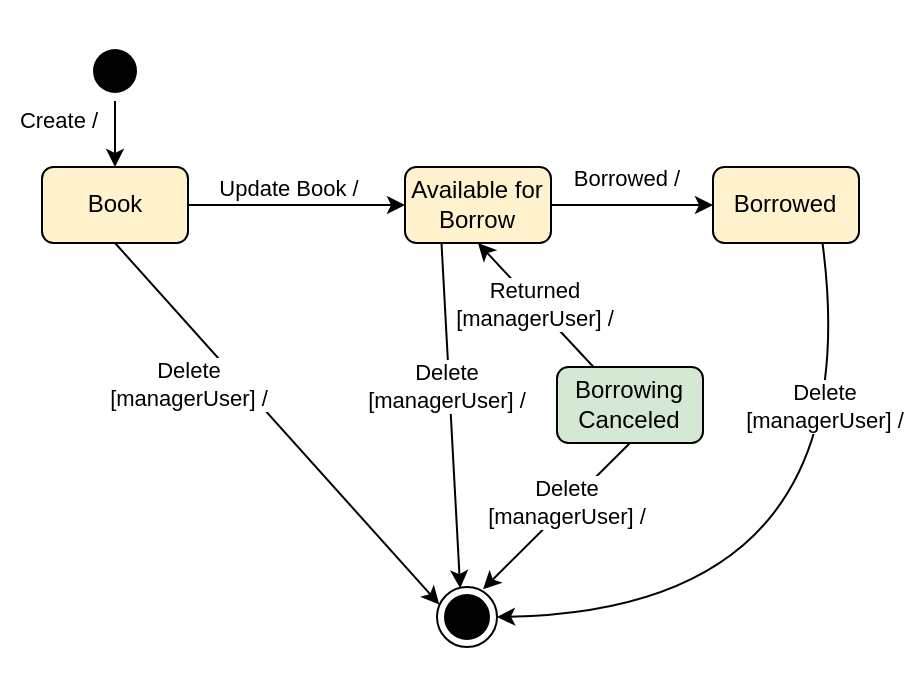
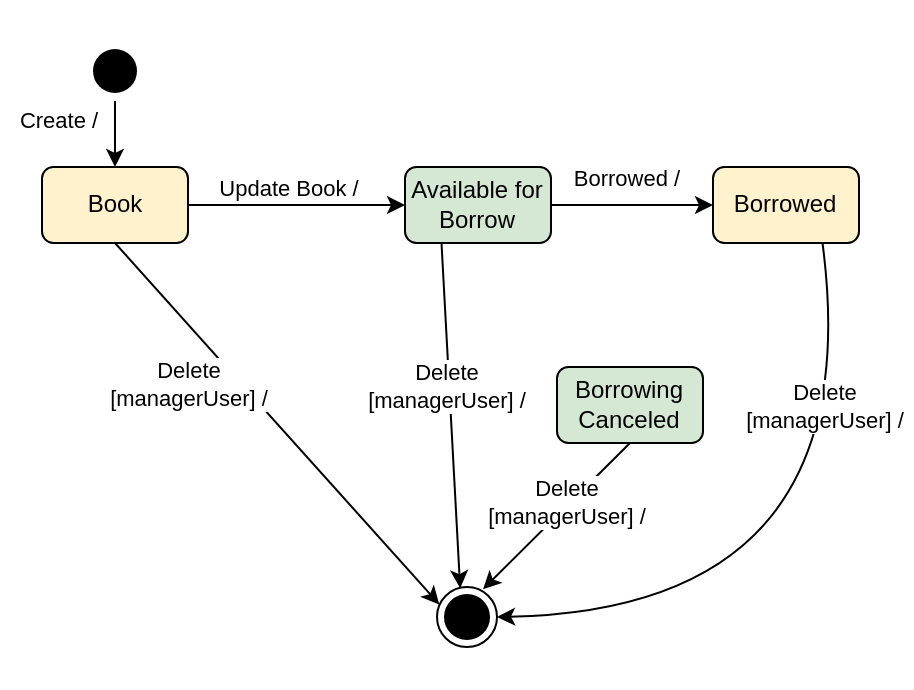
(478, 205) -> (478, 205)
(568, 340) -> none
